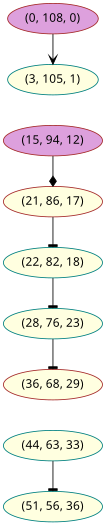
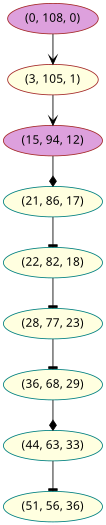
(53, 80) -> (53, 80)
none -> (53, 106)
(53, 202) -> (53, 202)
(53, 324) -> (53, 324)
(53, 385) -> (53, 385)
none -> (53, 410)
